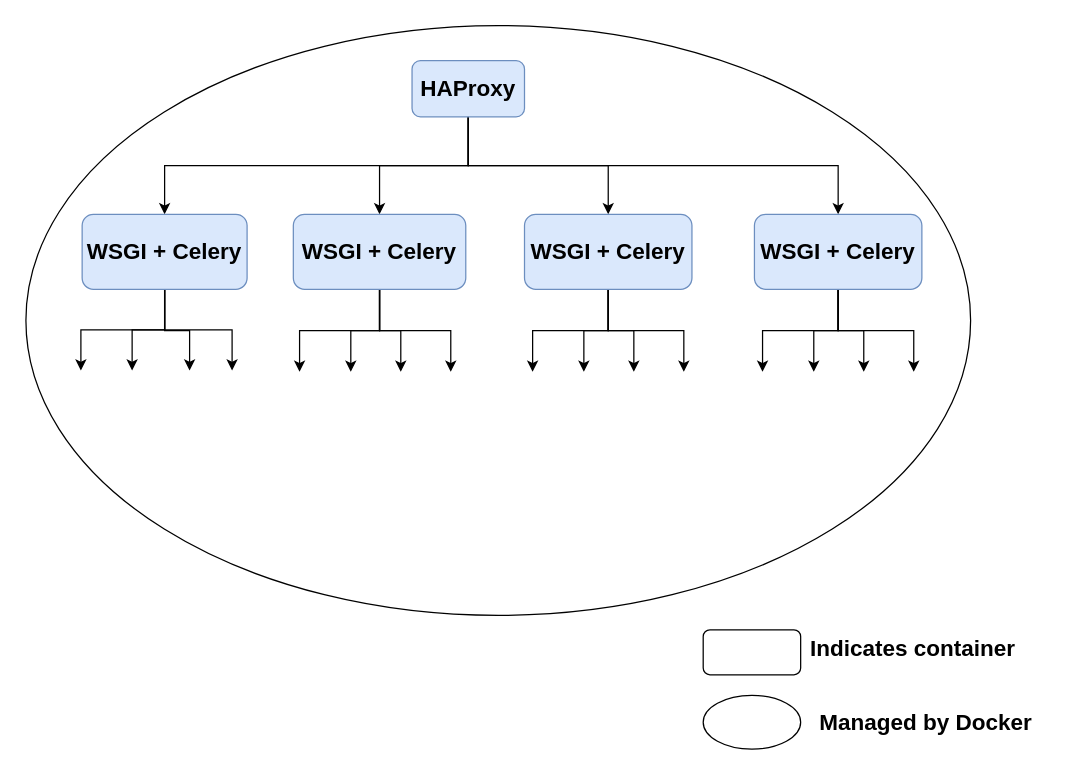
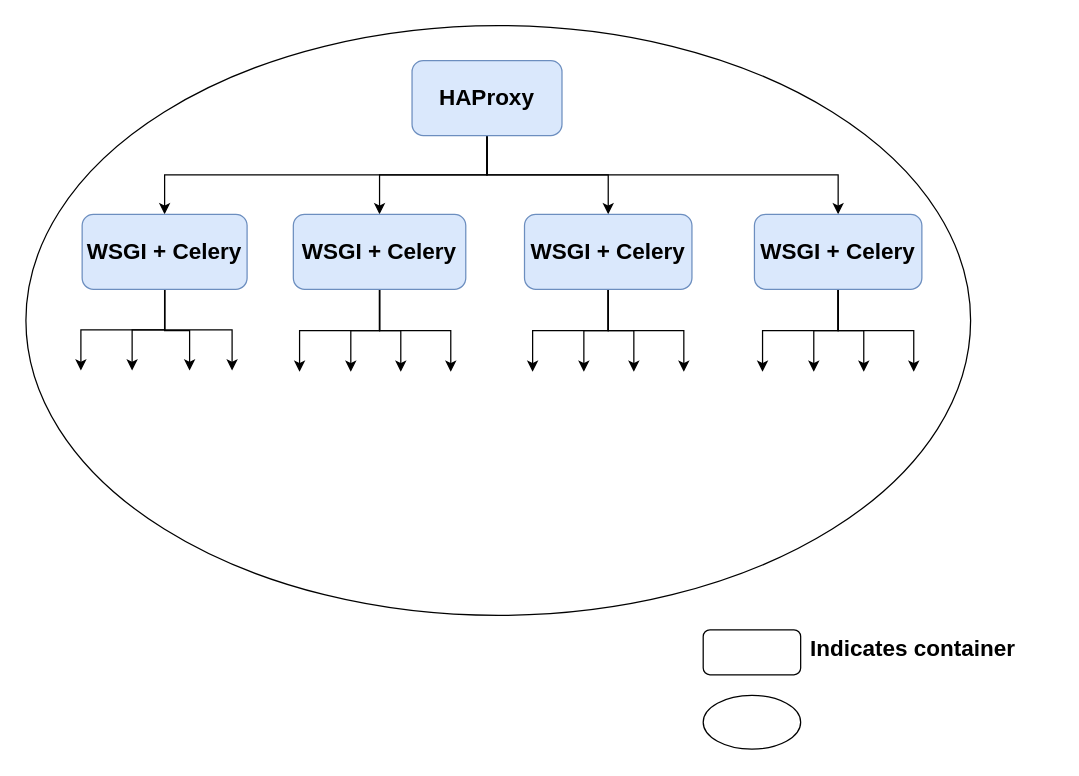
(468, 89) -> (487, 98)
(926, 723) -> none
